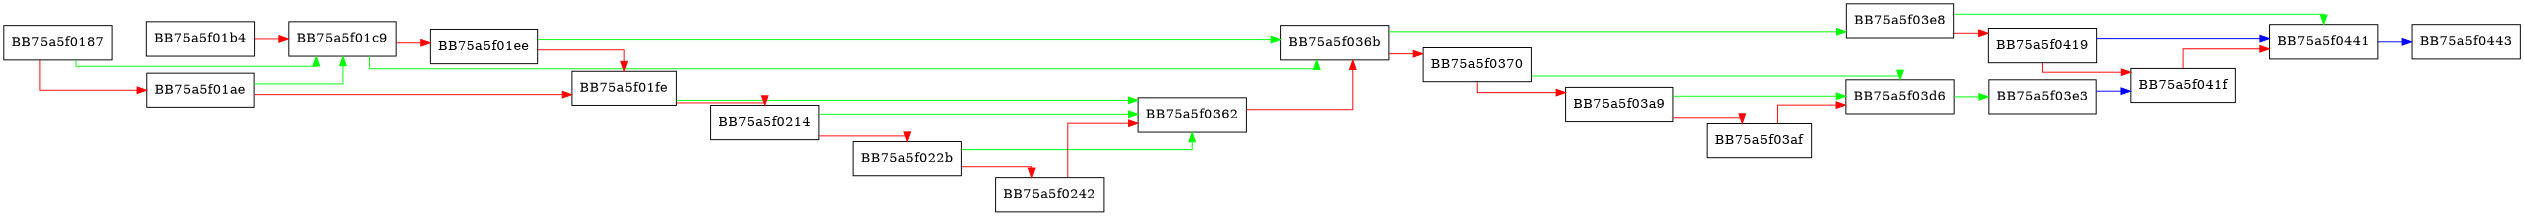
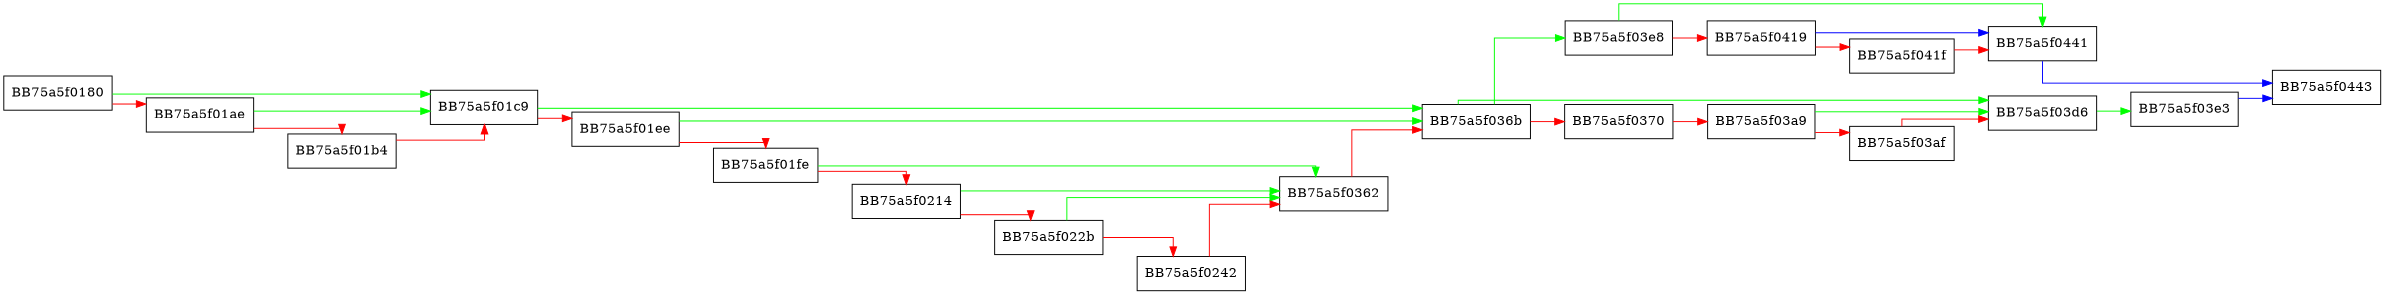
(58, 43) -> (58, 93)
(1716, 76) -> (1716, 100)
(2109, 91) -> (2251, 98)
(408, 95) -> (298, 128)
